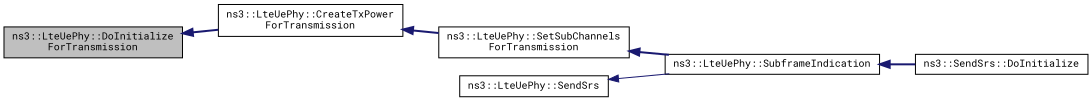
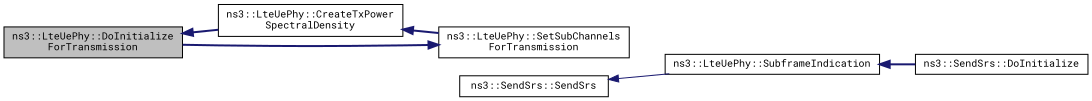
(311, 20) -> (311, 20)
(654, 53) -> (306, 46)
(534, 86) -> (534, 86)
